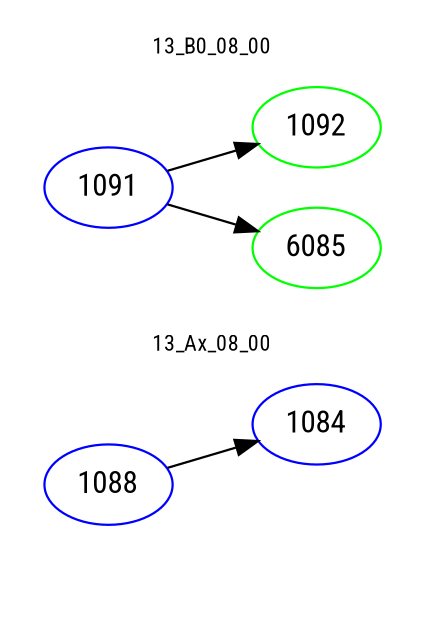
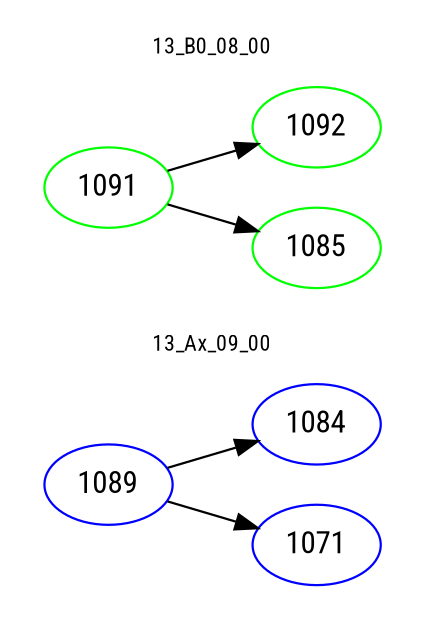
(109, 188) -> (109, 188)
(317, 248) -> (317, 248)
(213, 345) -> (213, 345)
(109, 485) -> (109, 485)
none -> (317, 545)
